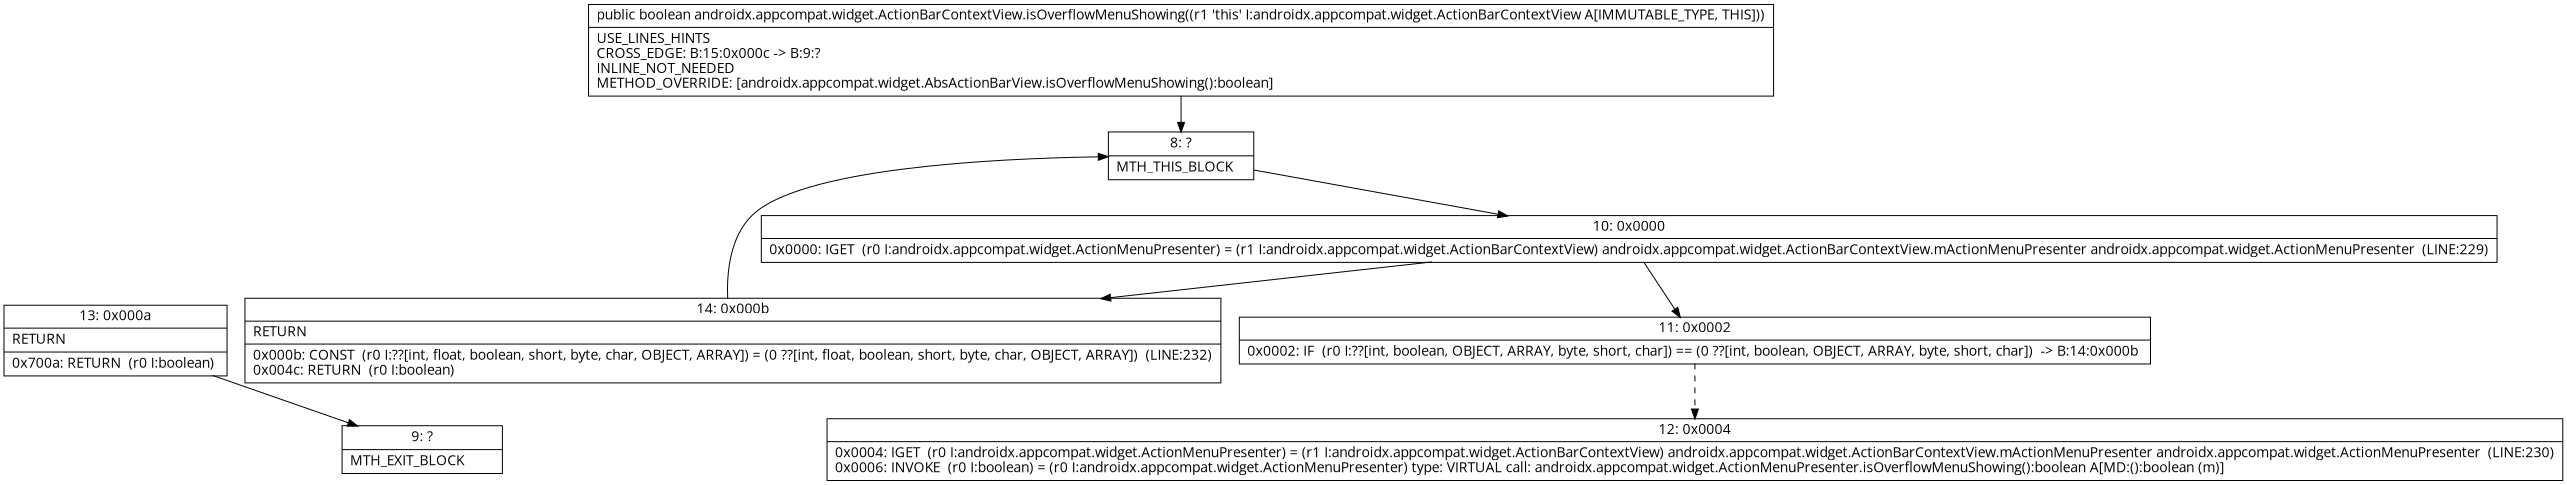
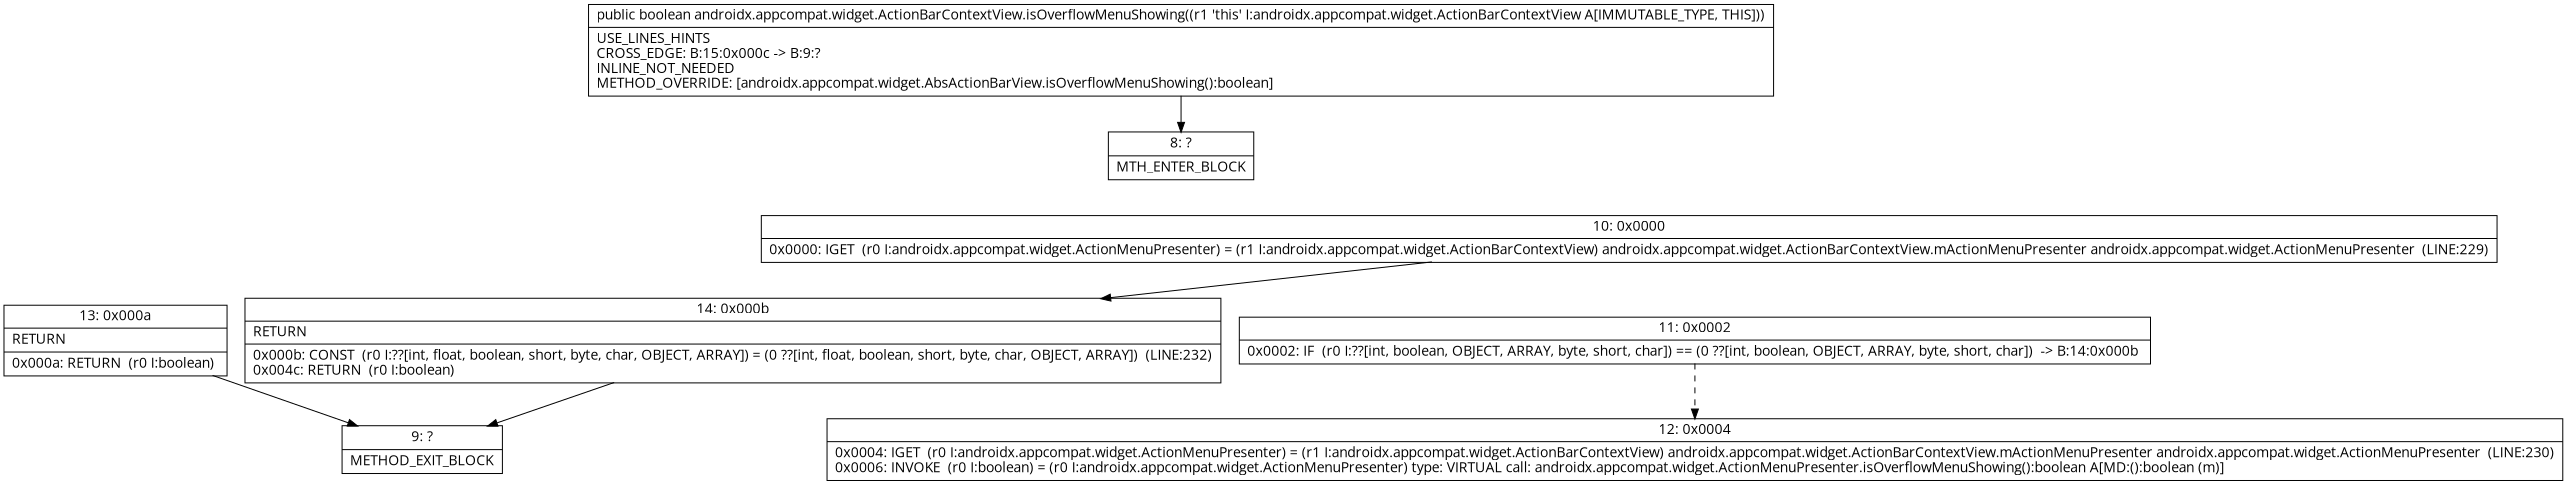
(1175, 167) -> (1181, 167)
(877, 173) -> (556, 403)
(1376, 192) -> none
(1659, 286) -> none
(116, 363) -> (116, 363)
(407, 461) -> (422, 461)
